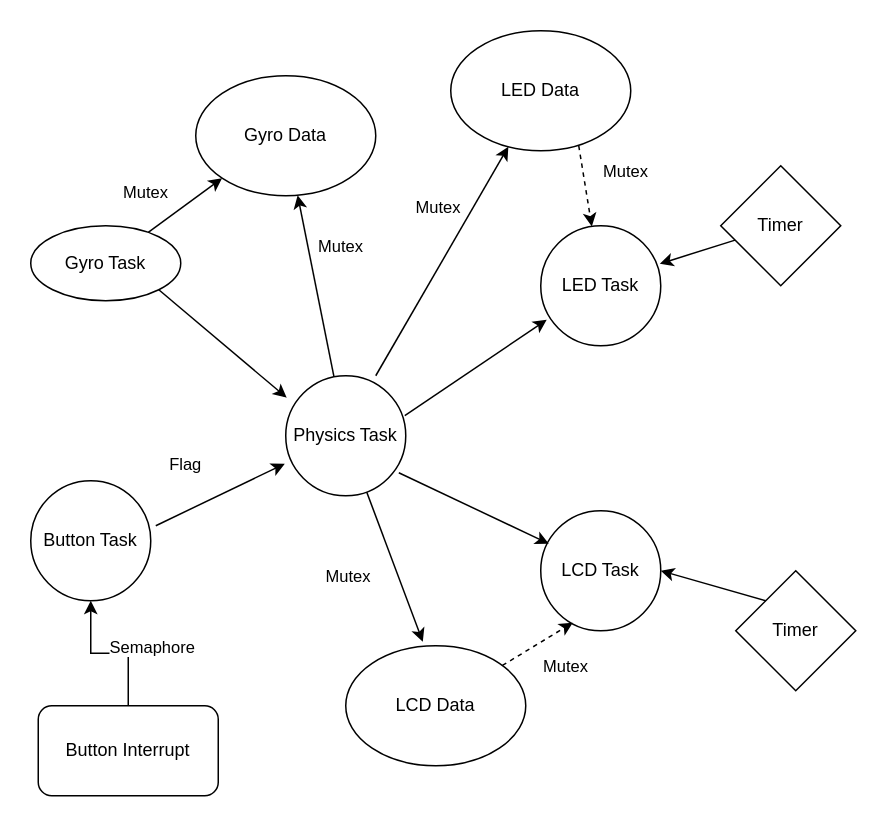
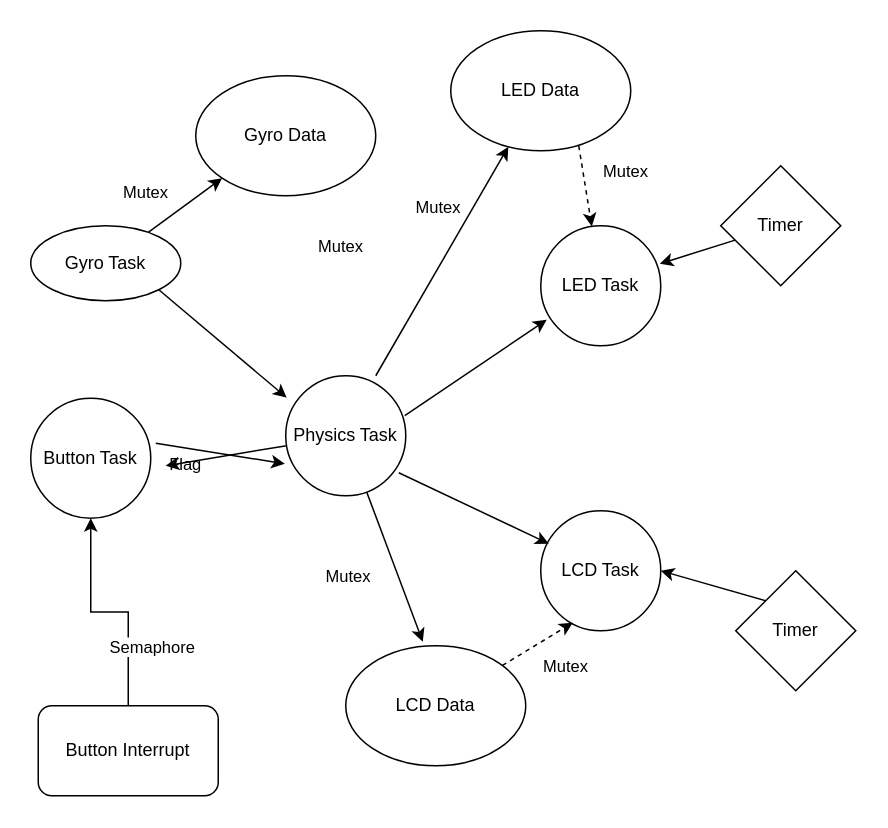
(317, 291) -> (261, 450)
(91, 541) -> (91, 458)
